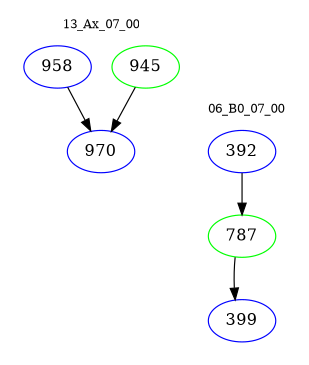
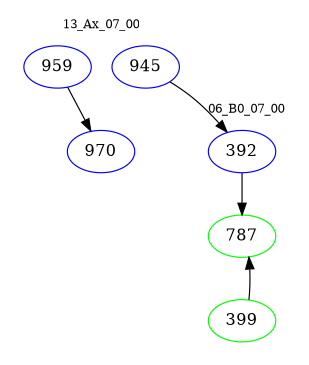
(58, 67) -> (58, 67)
(146, 67) -> (146, 67)
(126, 104) -> (207, 110)
(234, 273) -> (250, 285)
(242, 321) -> (242, 321)
